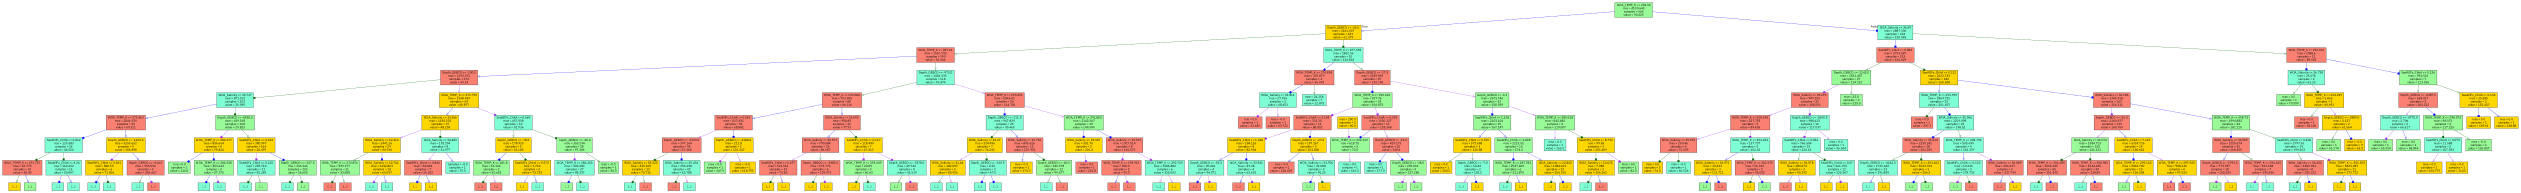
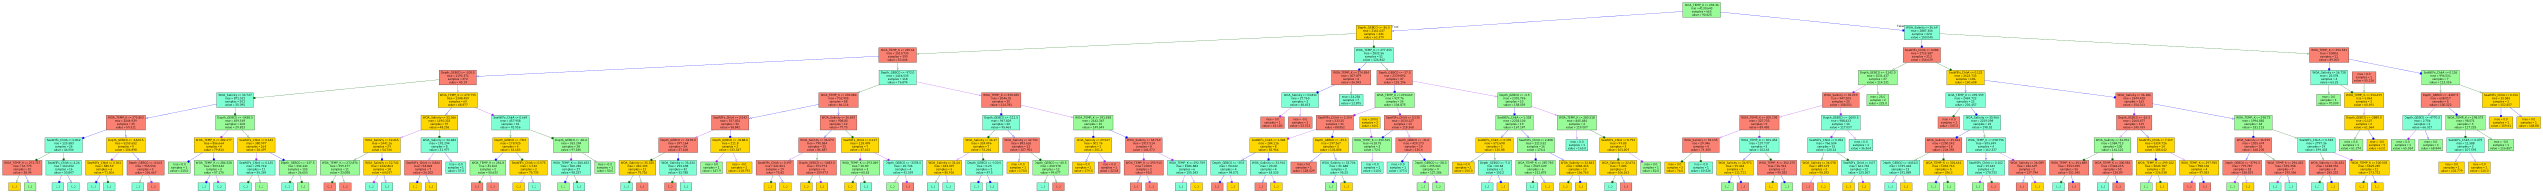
(2315, 111) -> (2364, 87)
(458, 168) -> (456, 168)
none -> (1083, 168)
